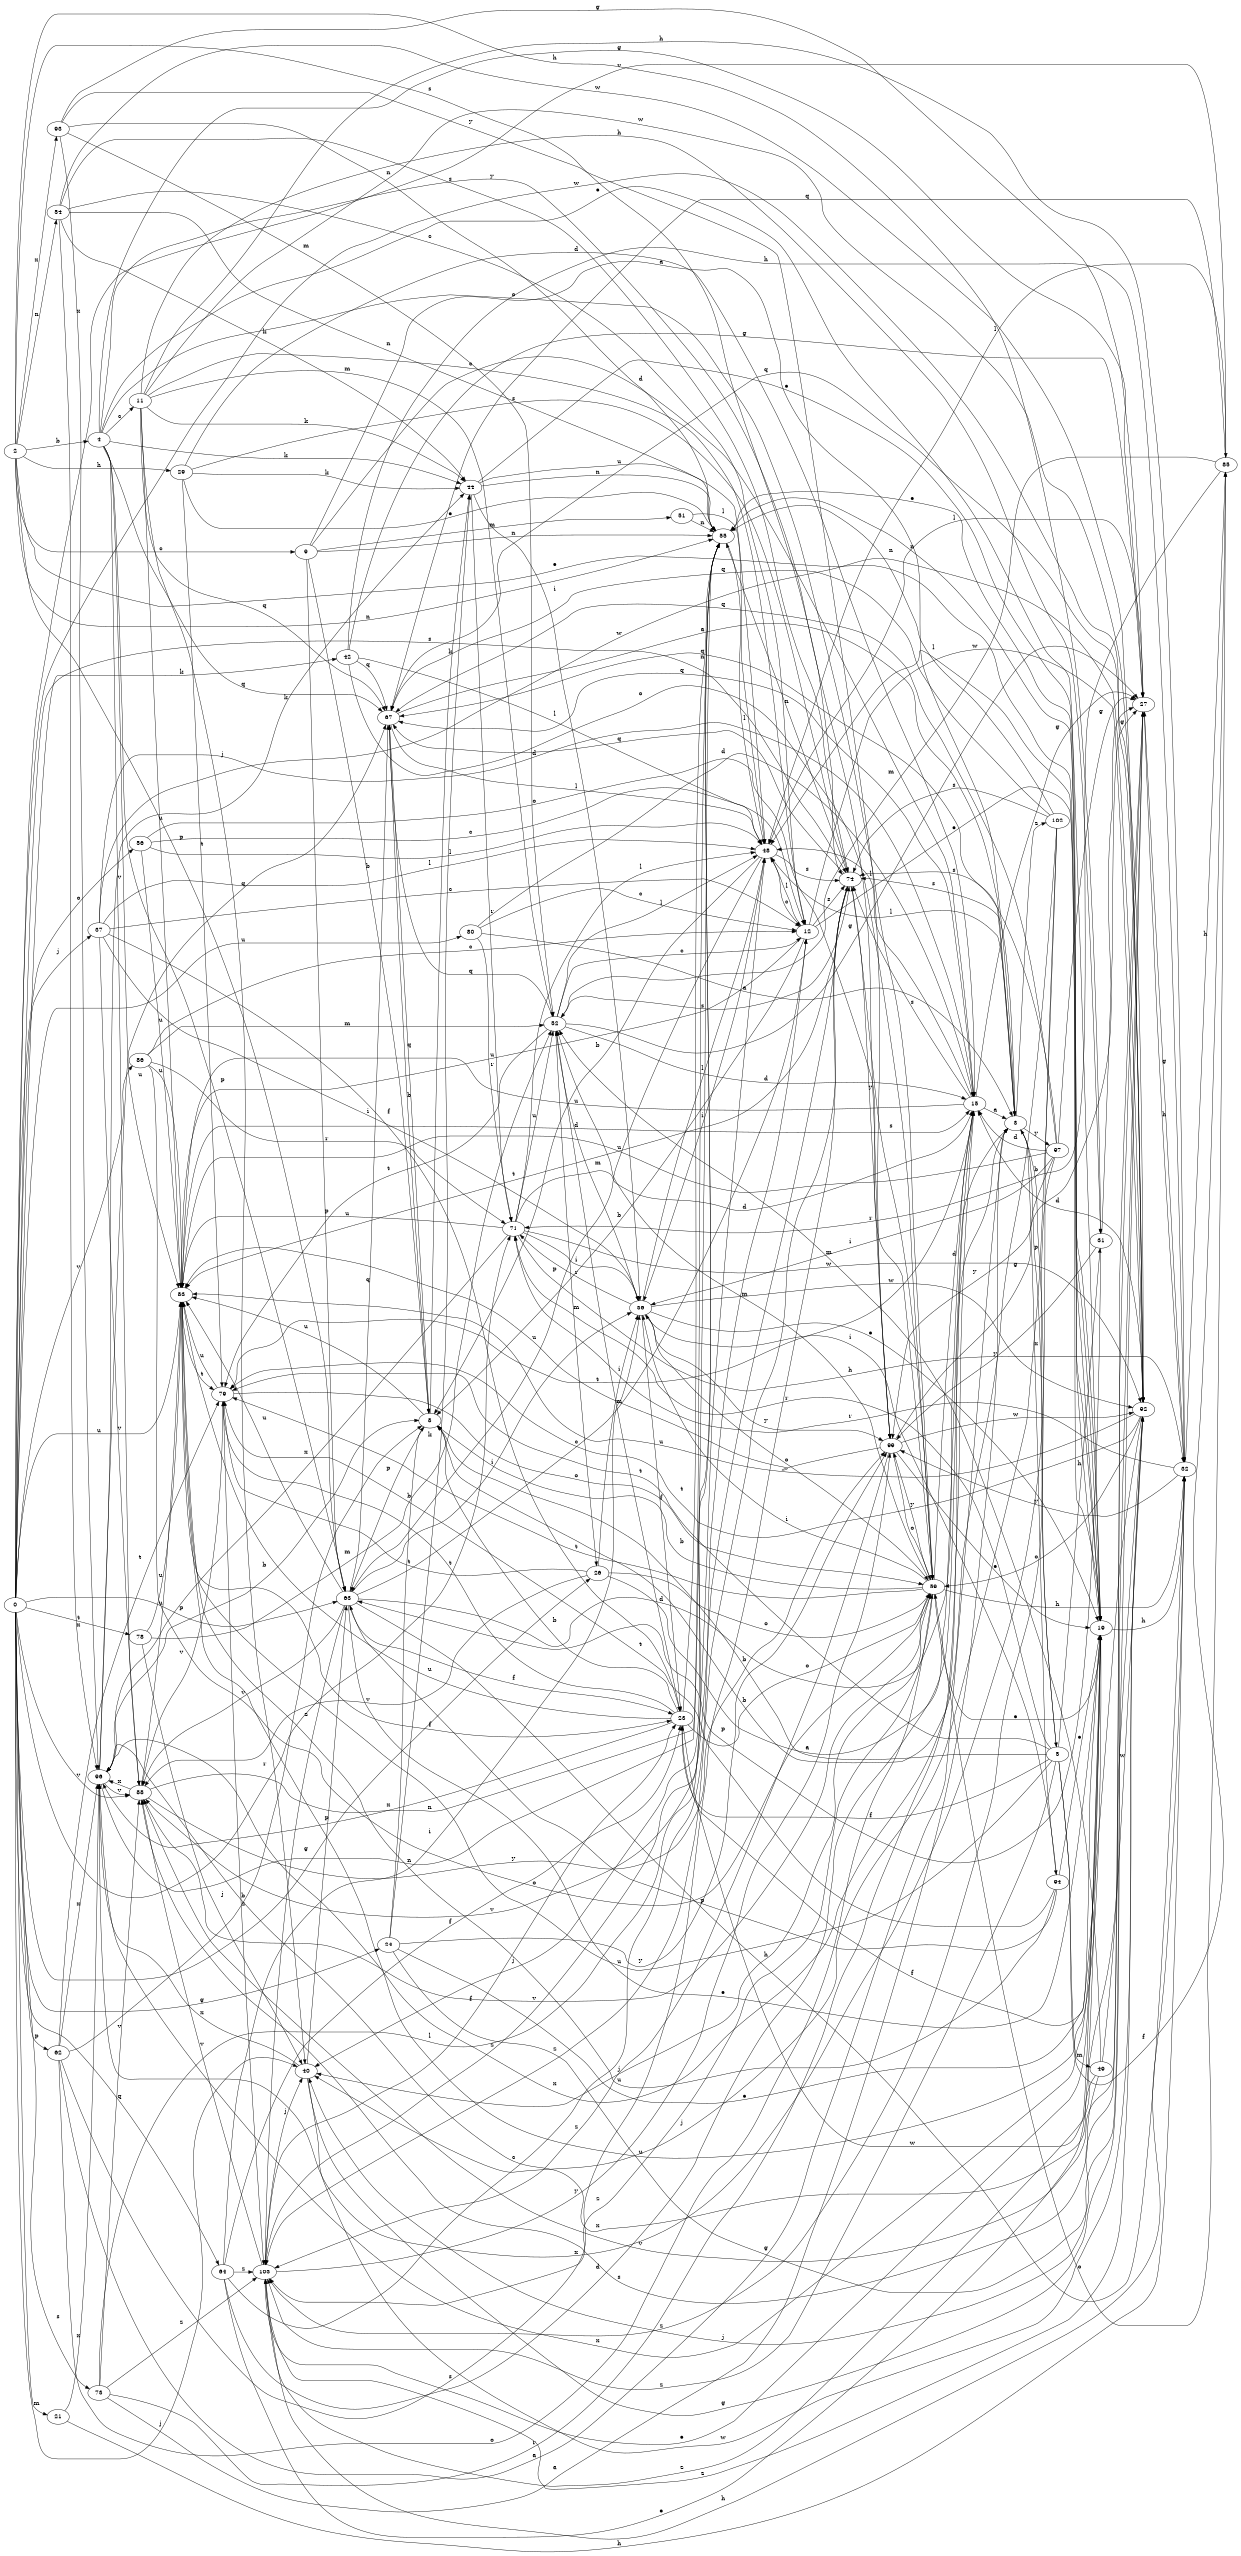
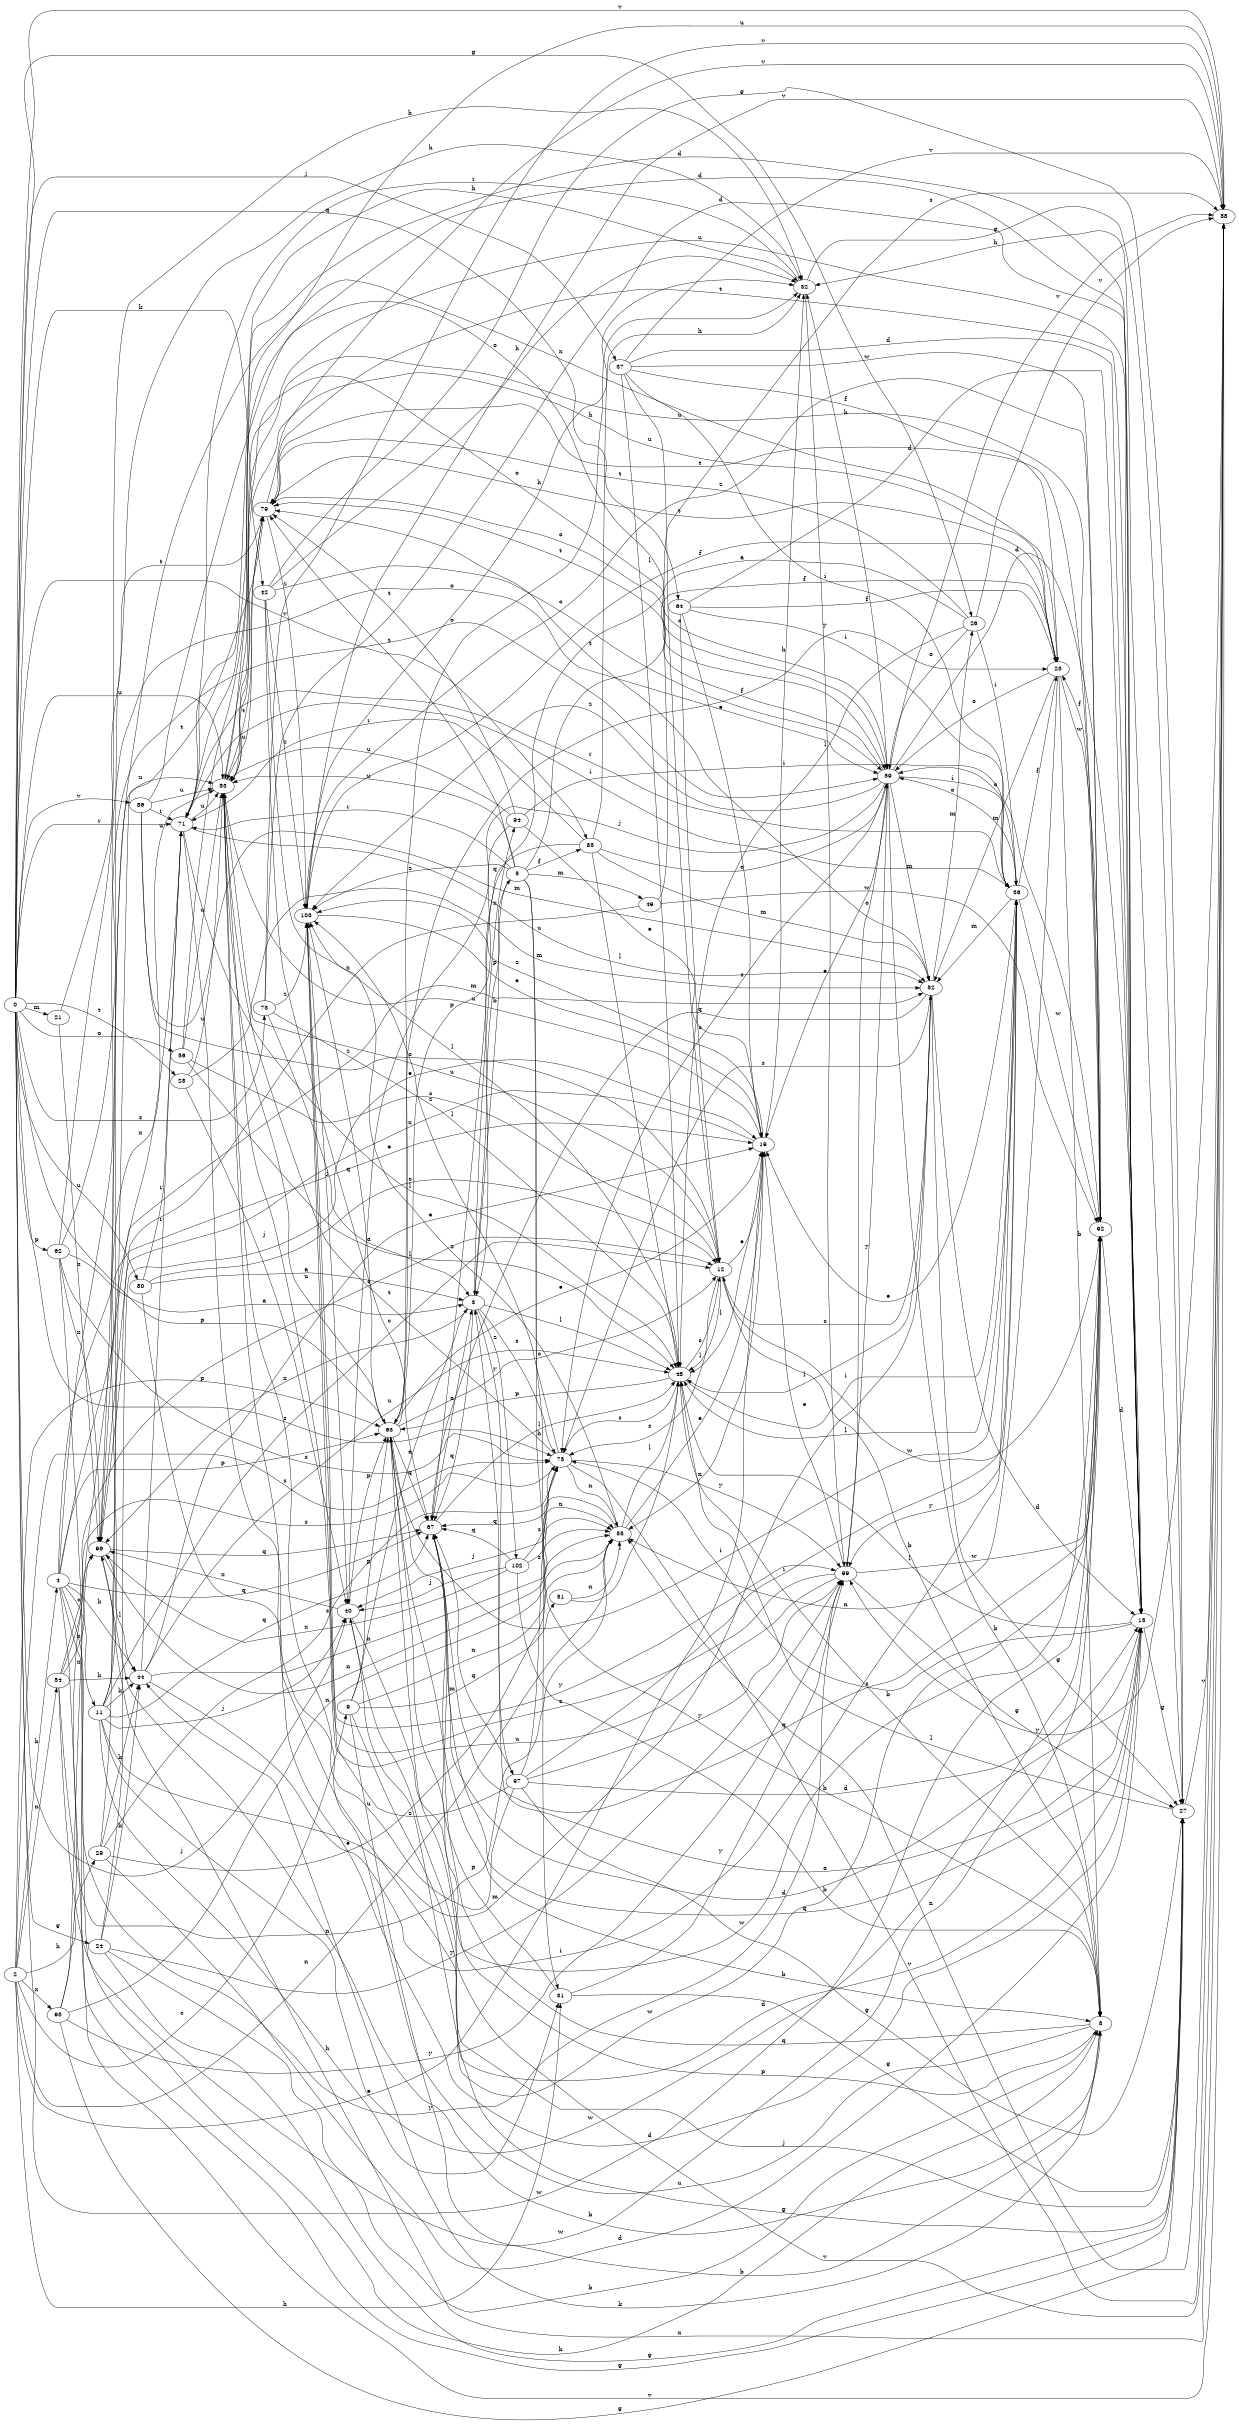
(286, 698) -> (120, 1615)
(850, 879) -> (561, 1460)
none -> (709, 943)
(1205, 969) -> (604, 492)
(966, 1440) -> none
(299, 1615) -> none
(140, 1637) -> (182, 1081)
(114, 1792) -> none
(241, 2272) -> (284, 745)
(534, 2443) -> (721, 200)
